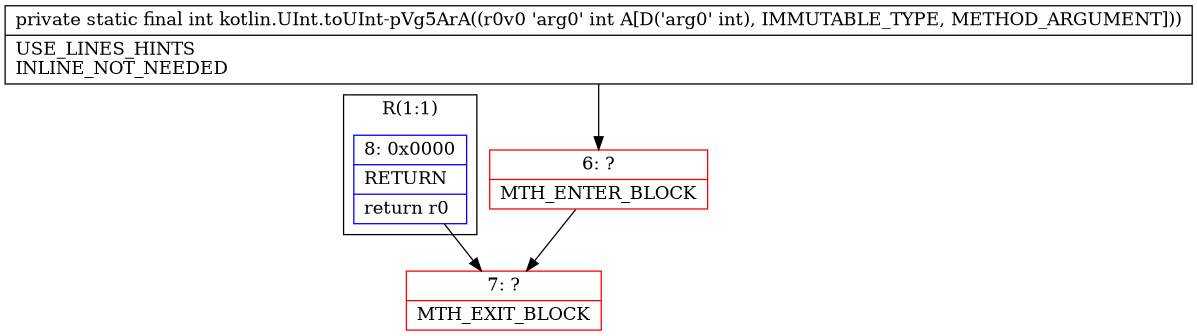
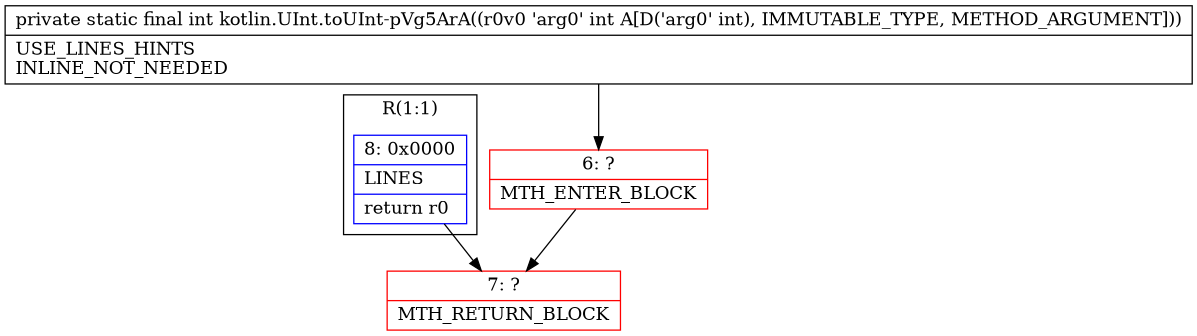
(406, 179) -> (394, 179)
(504, 315) -> (504, 315)
